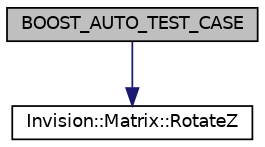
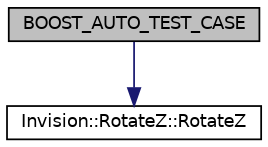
(132, 123) -> (134, 123)
